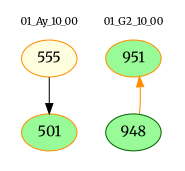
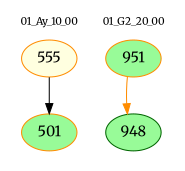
(134, 22) -> (134, 22)
(140, 101) -> (127, 90)
